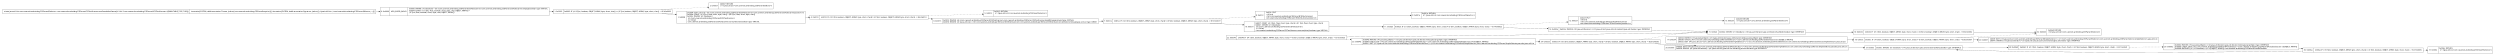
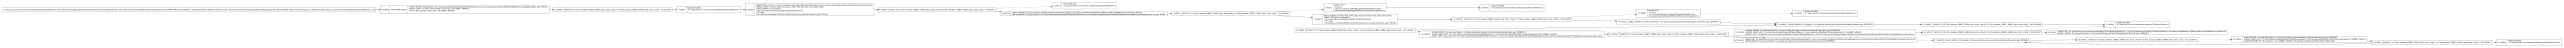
(669, 14) -> (742, 10)
